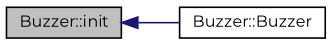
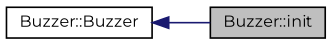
(159, 23) -> (190, 23)
